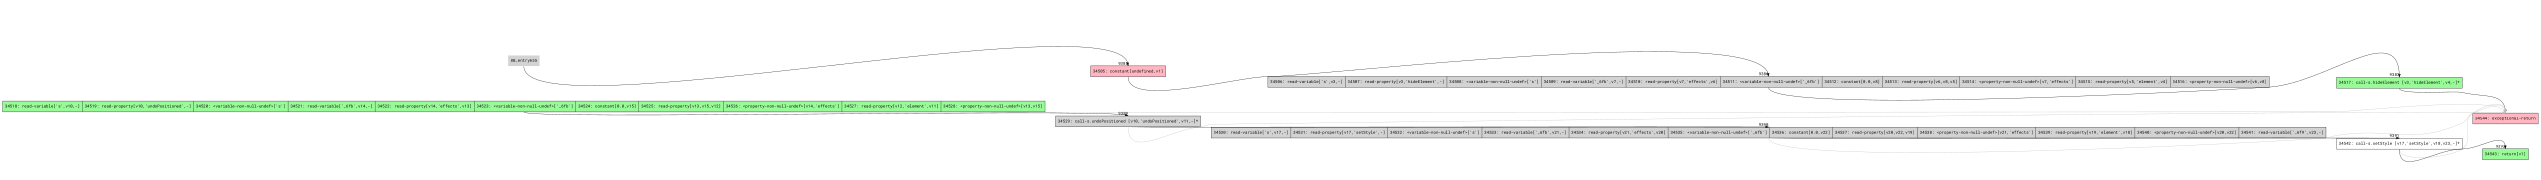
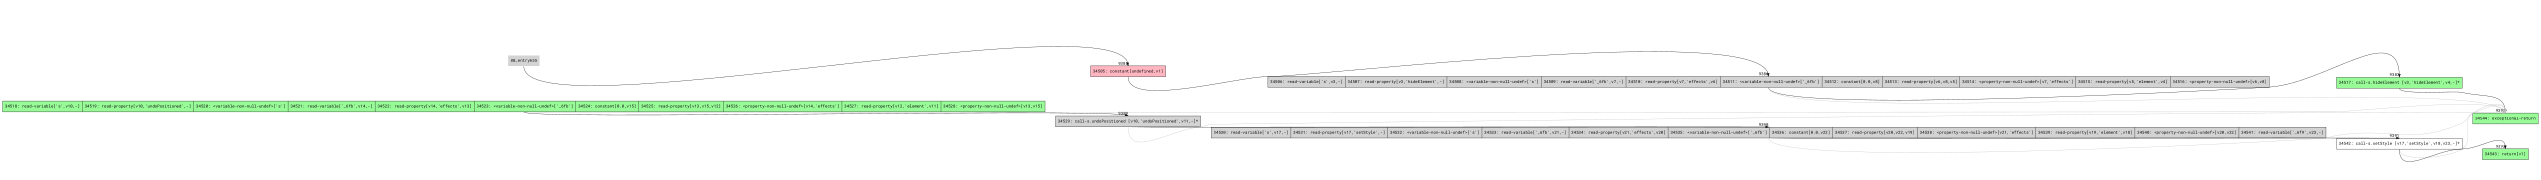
none -> (2136, 100)
(2505, 118) -> (2505, 118)
